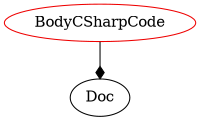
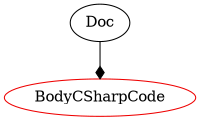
(100, 54) -> (100, 54)
